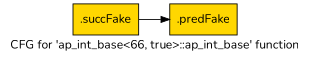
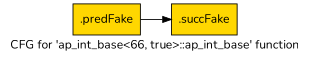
(150, 19) -> (152, 19)
